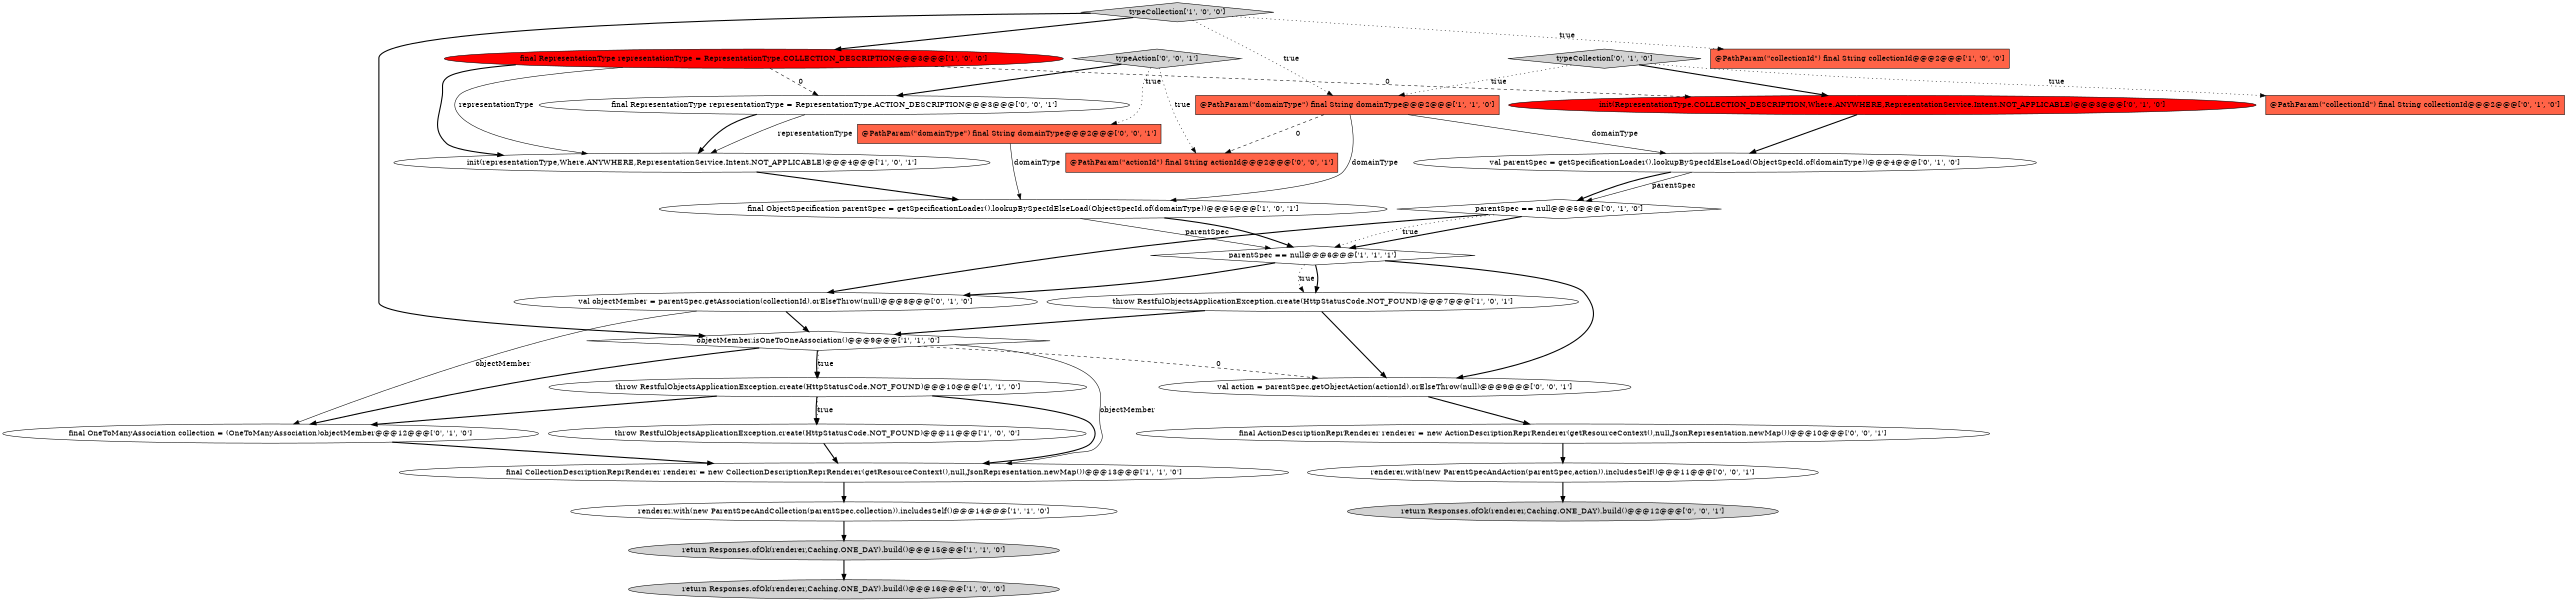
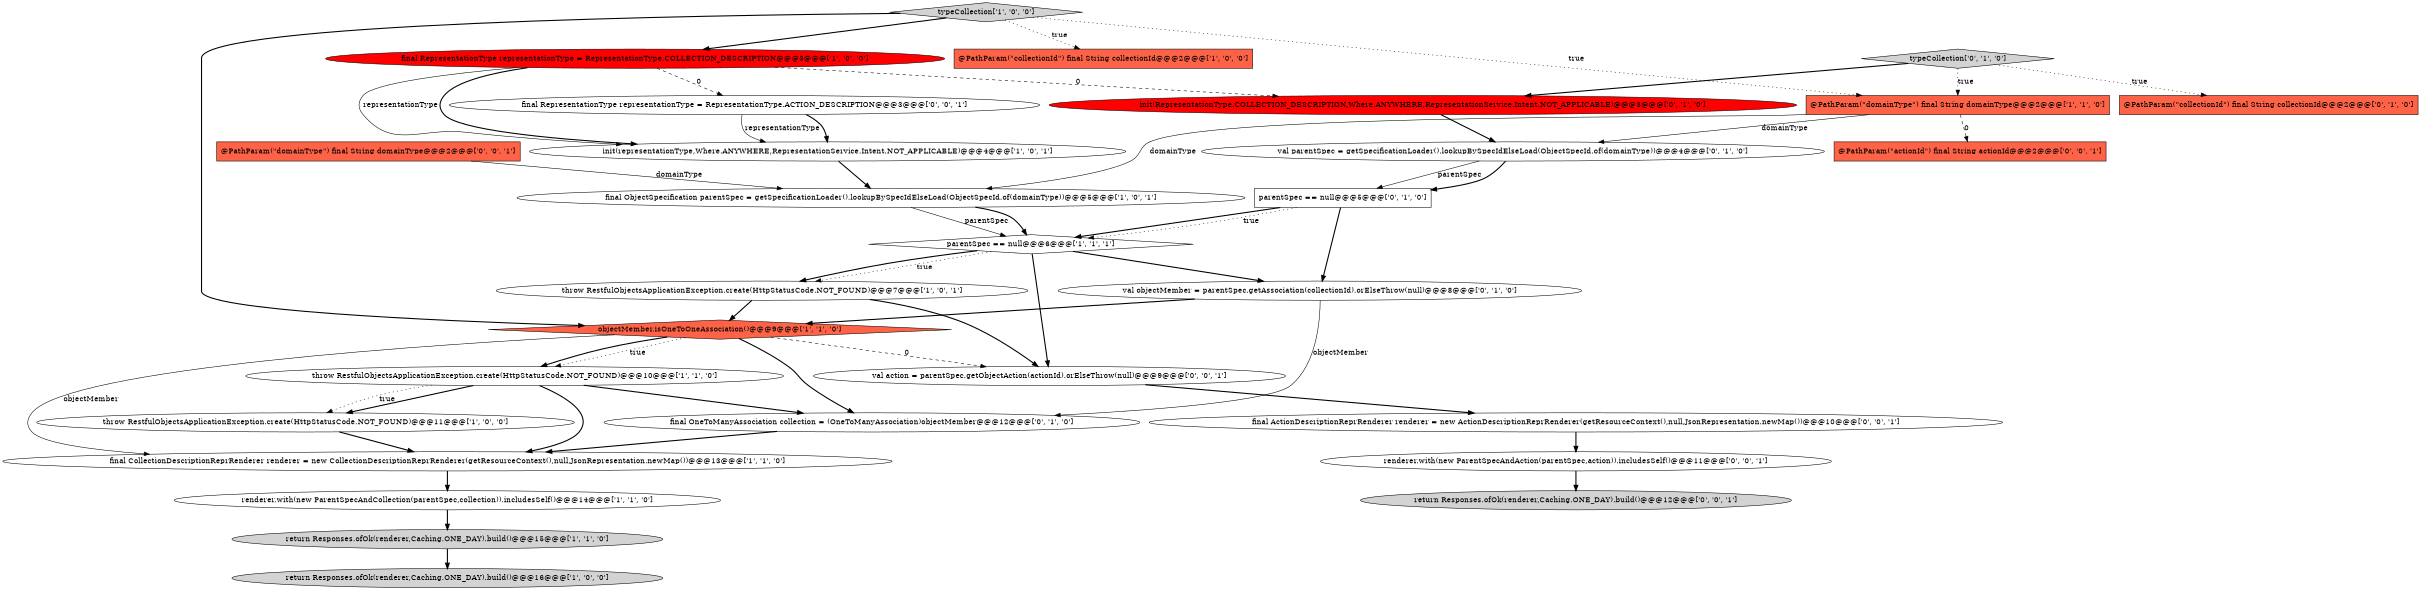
(1157, 59) -> none
(1559, 209) -> (1343, 198)
(818, 341) -> (720, 330)
